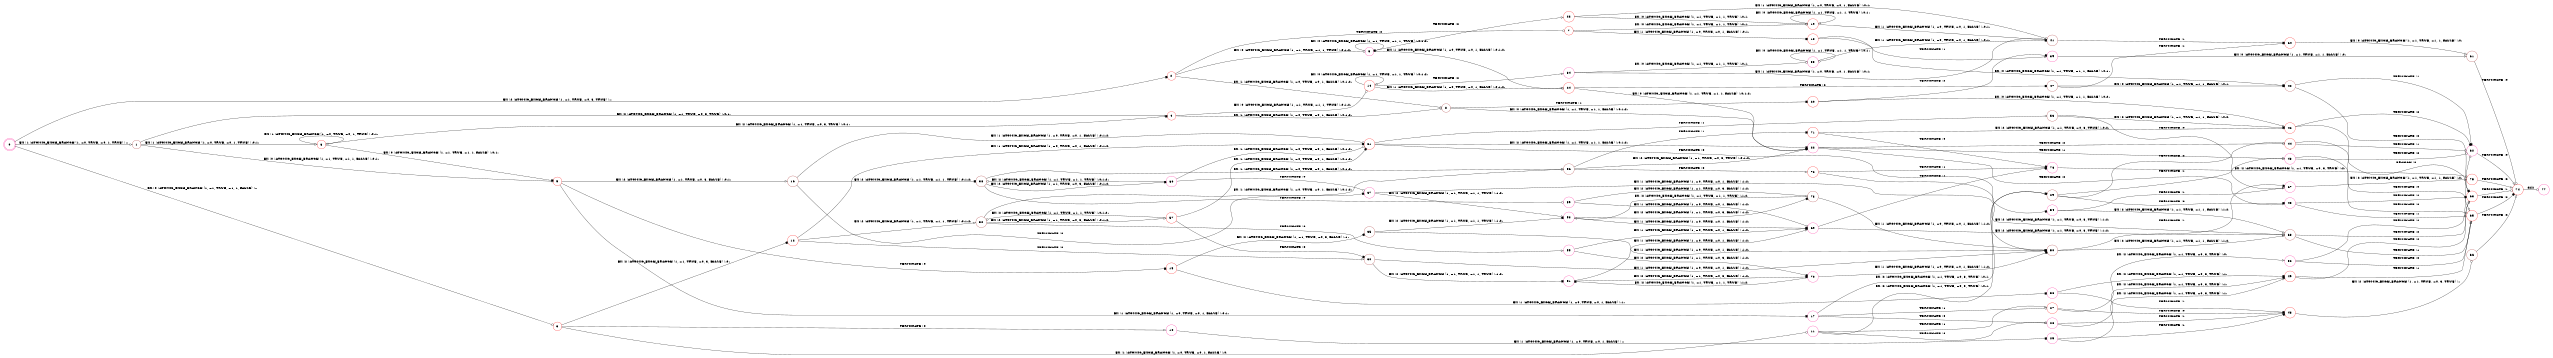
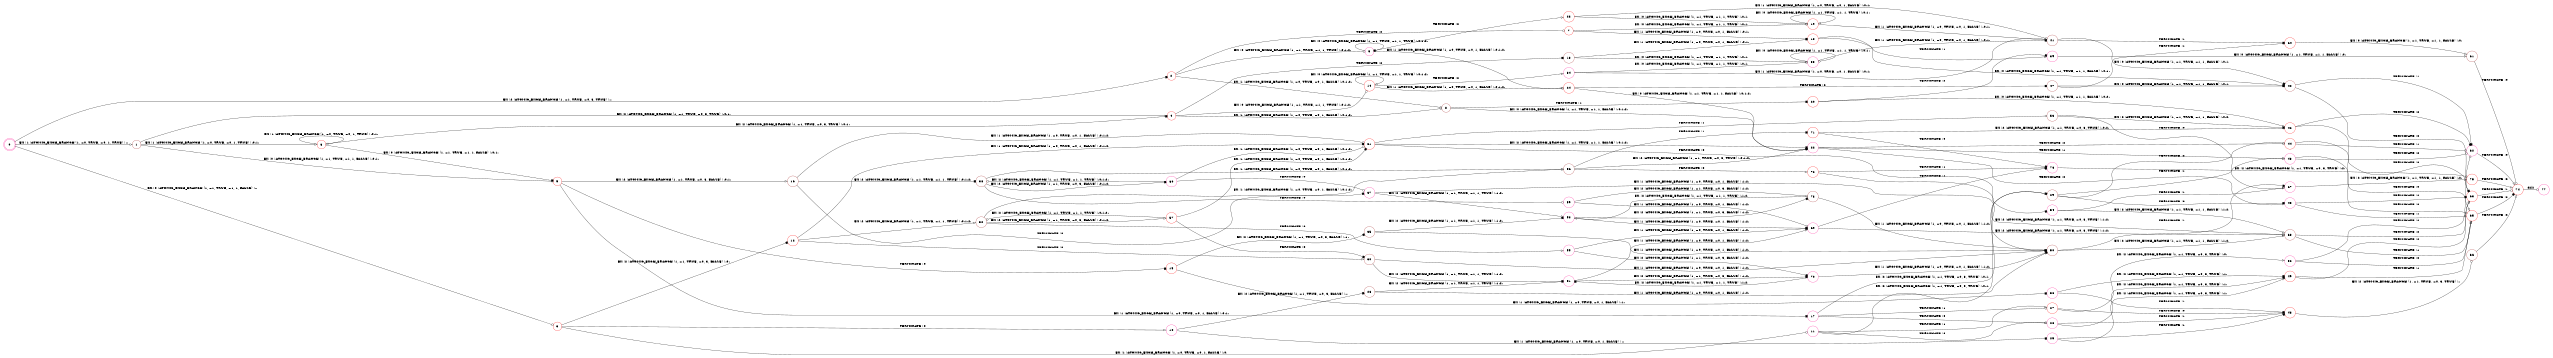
none -> (1569, 58)
none -> (2164, 68)
(2406, 163) -> (2406, 163)
none -> (1369, 292)
